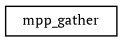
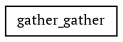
(61, 21) -> (61, 21)
